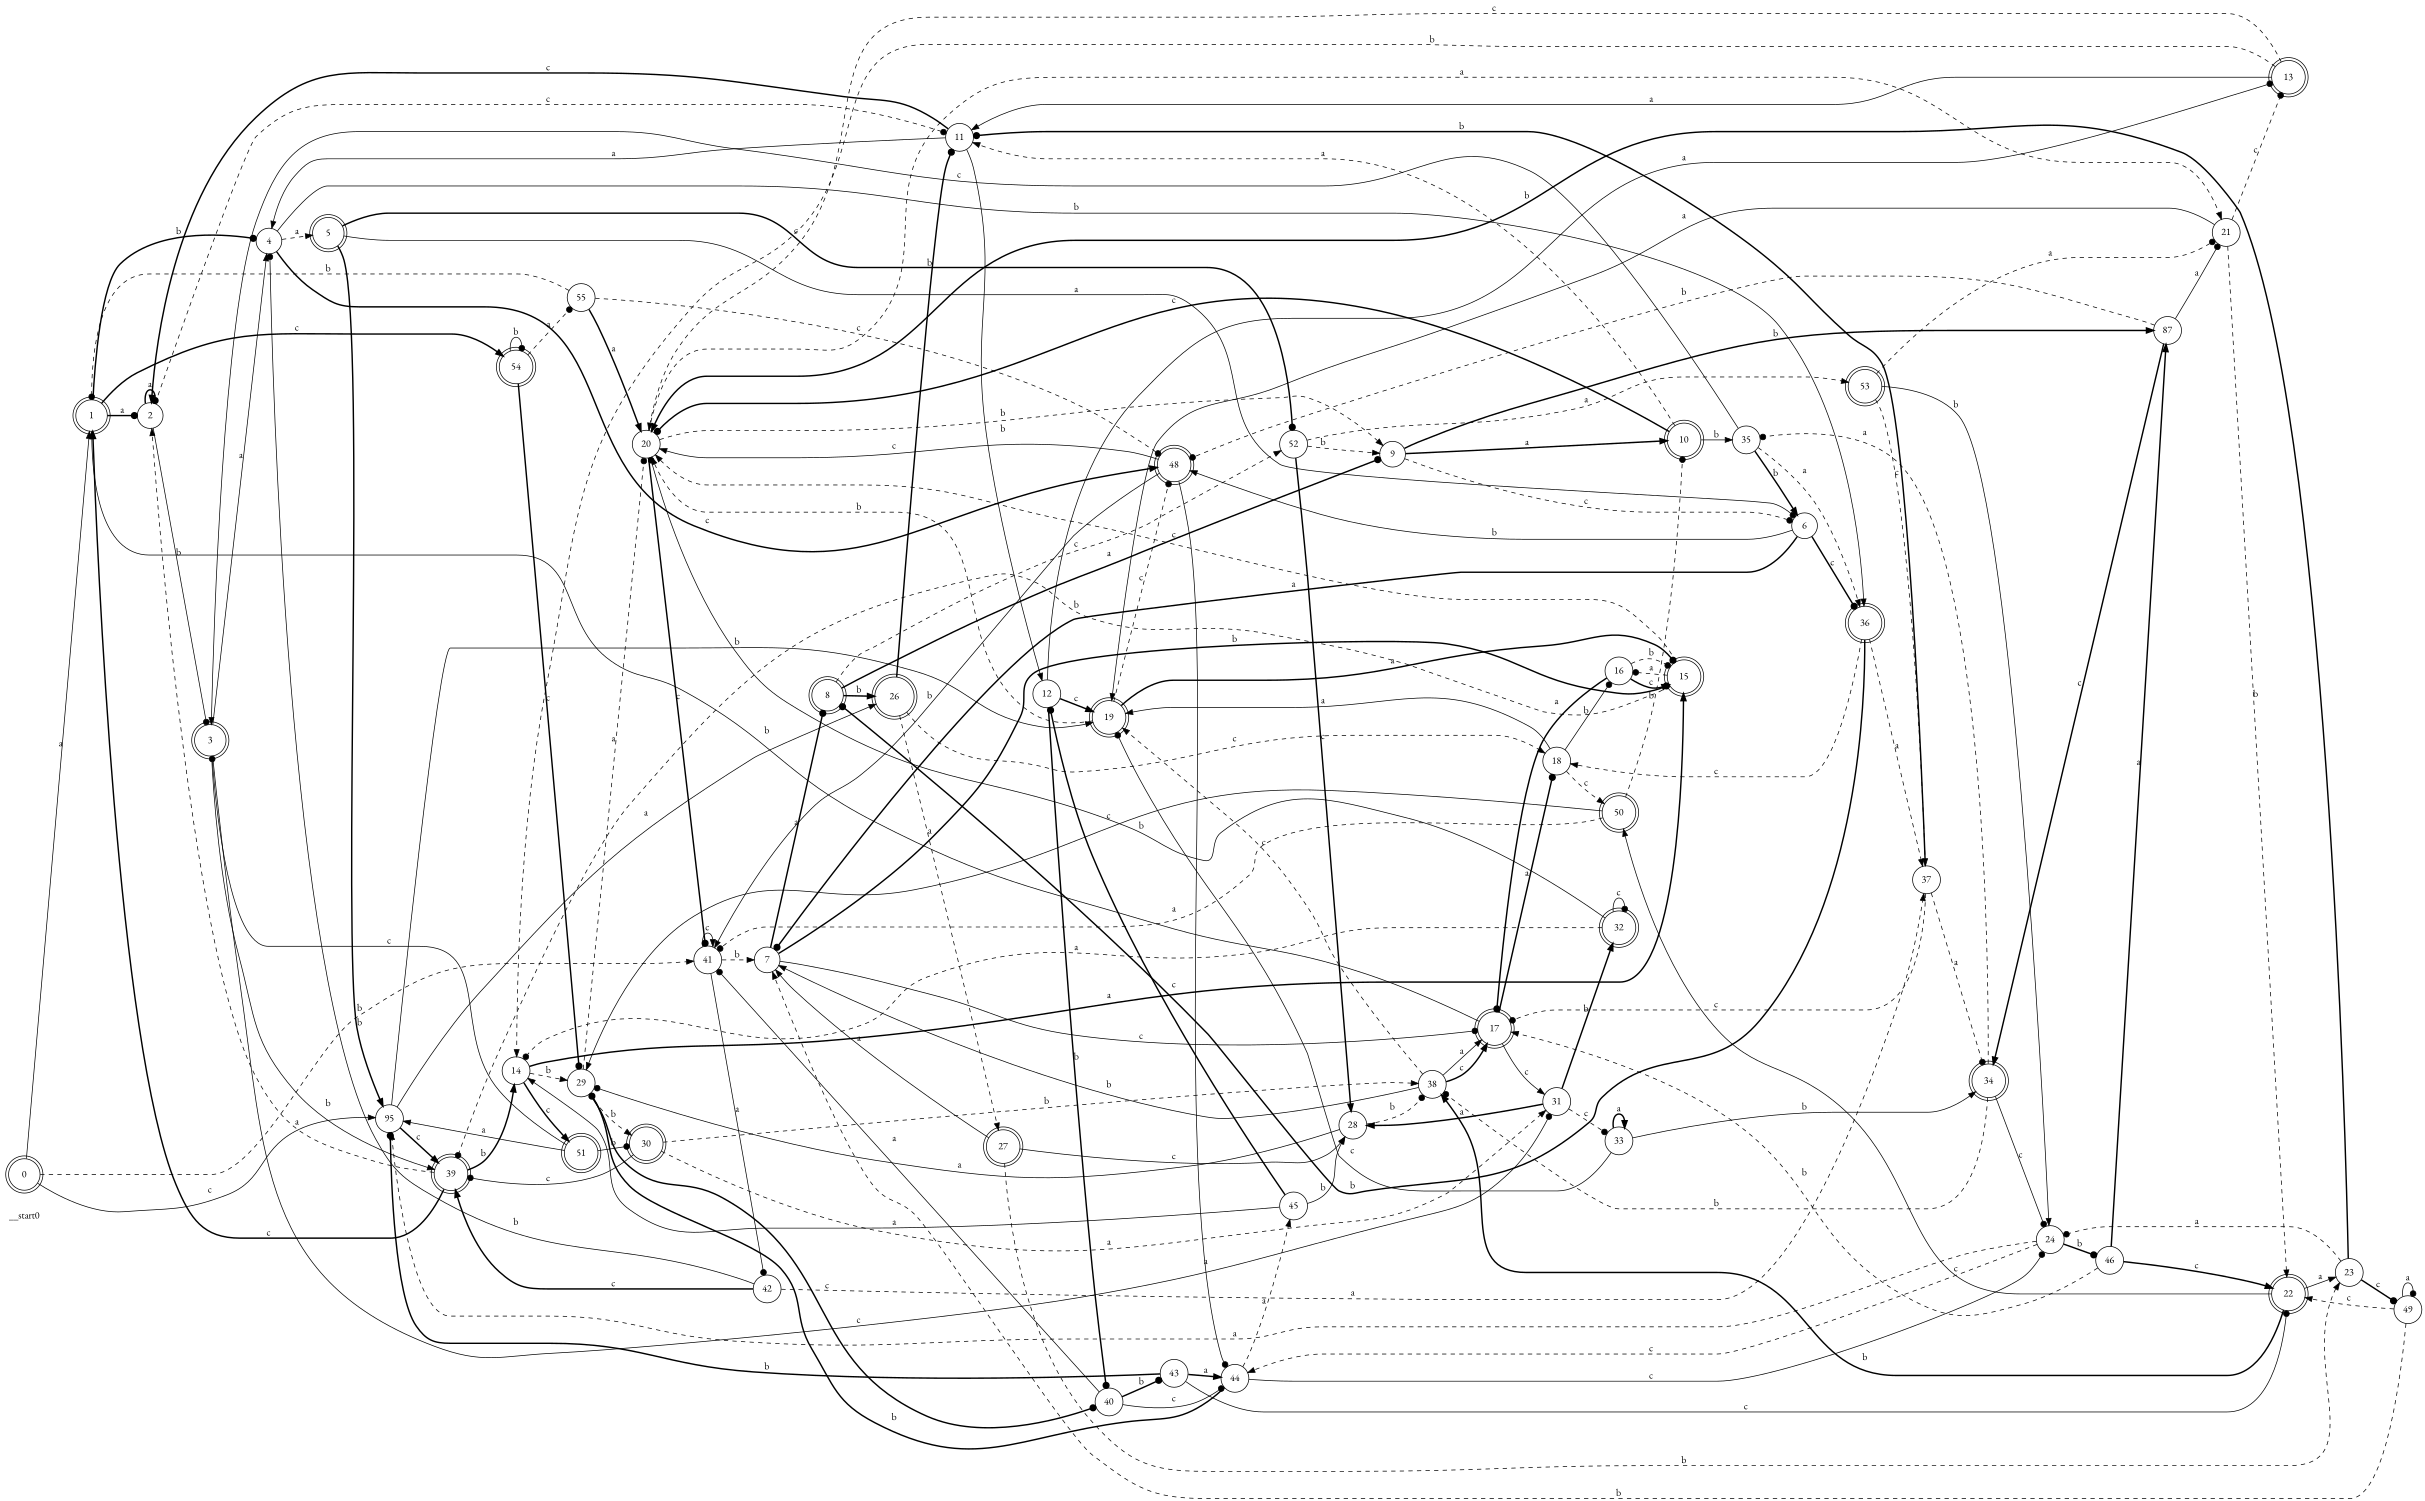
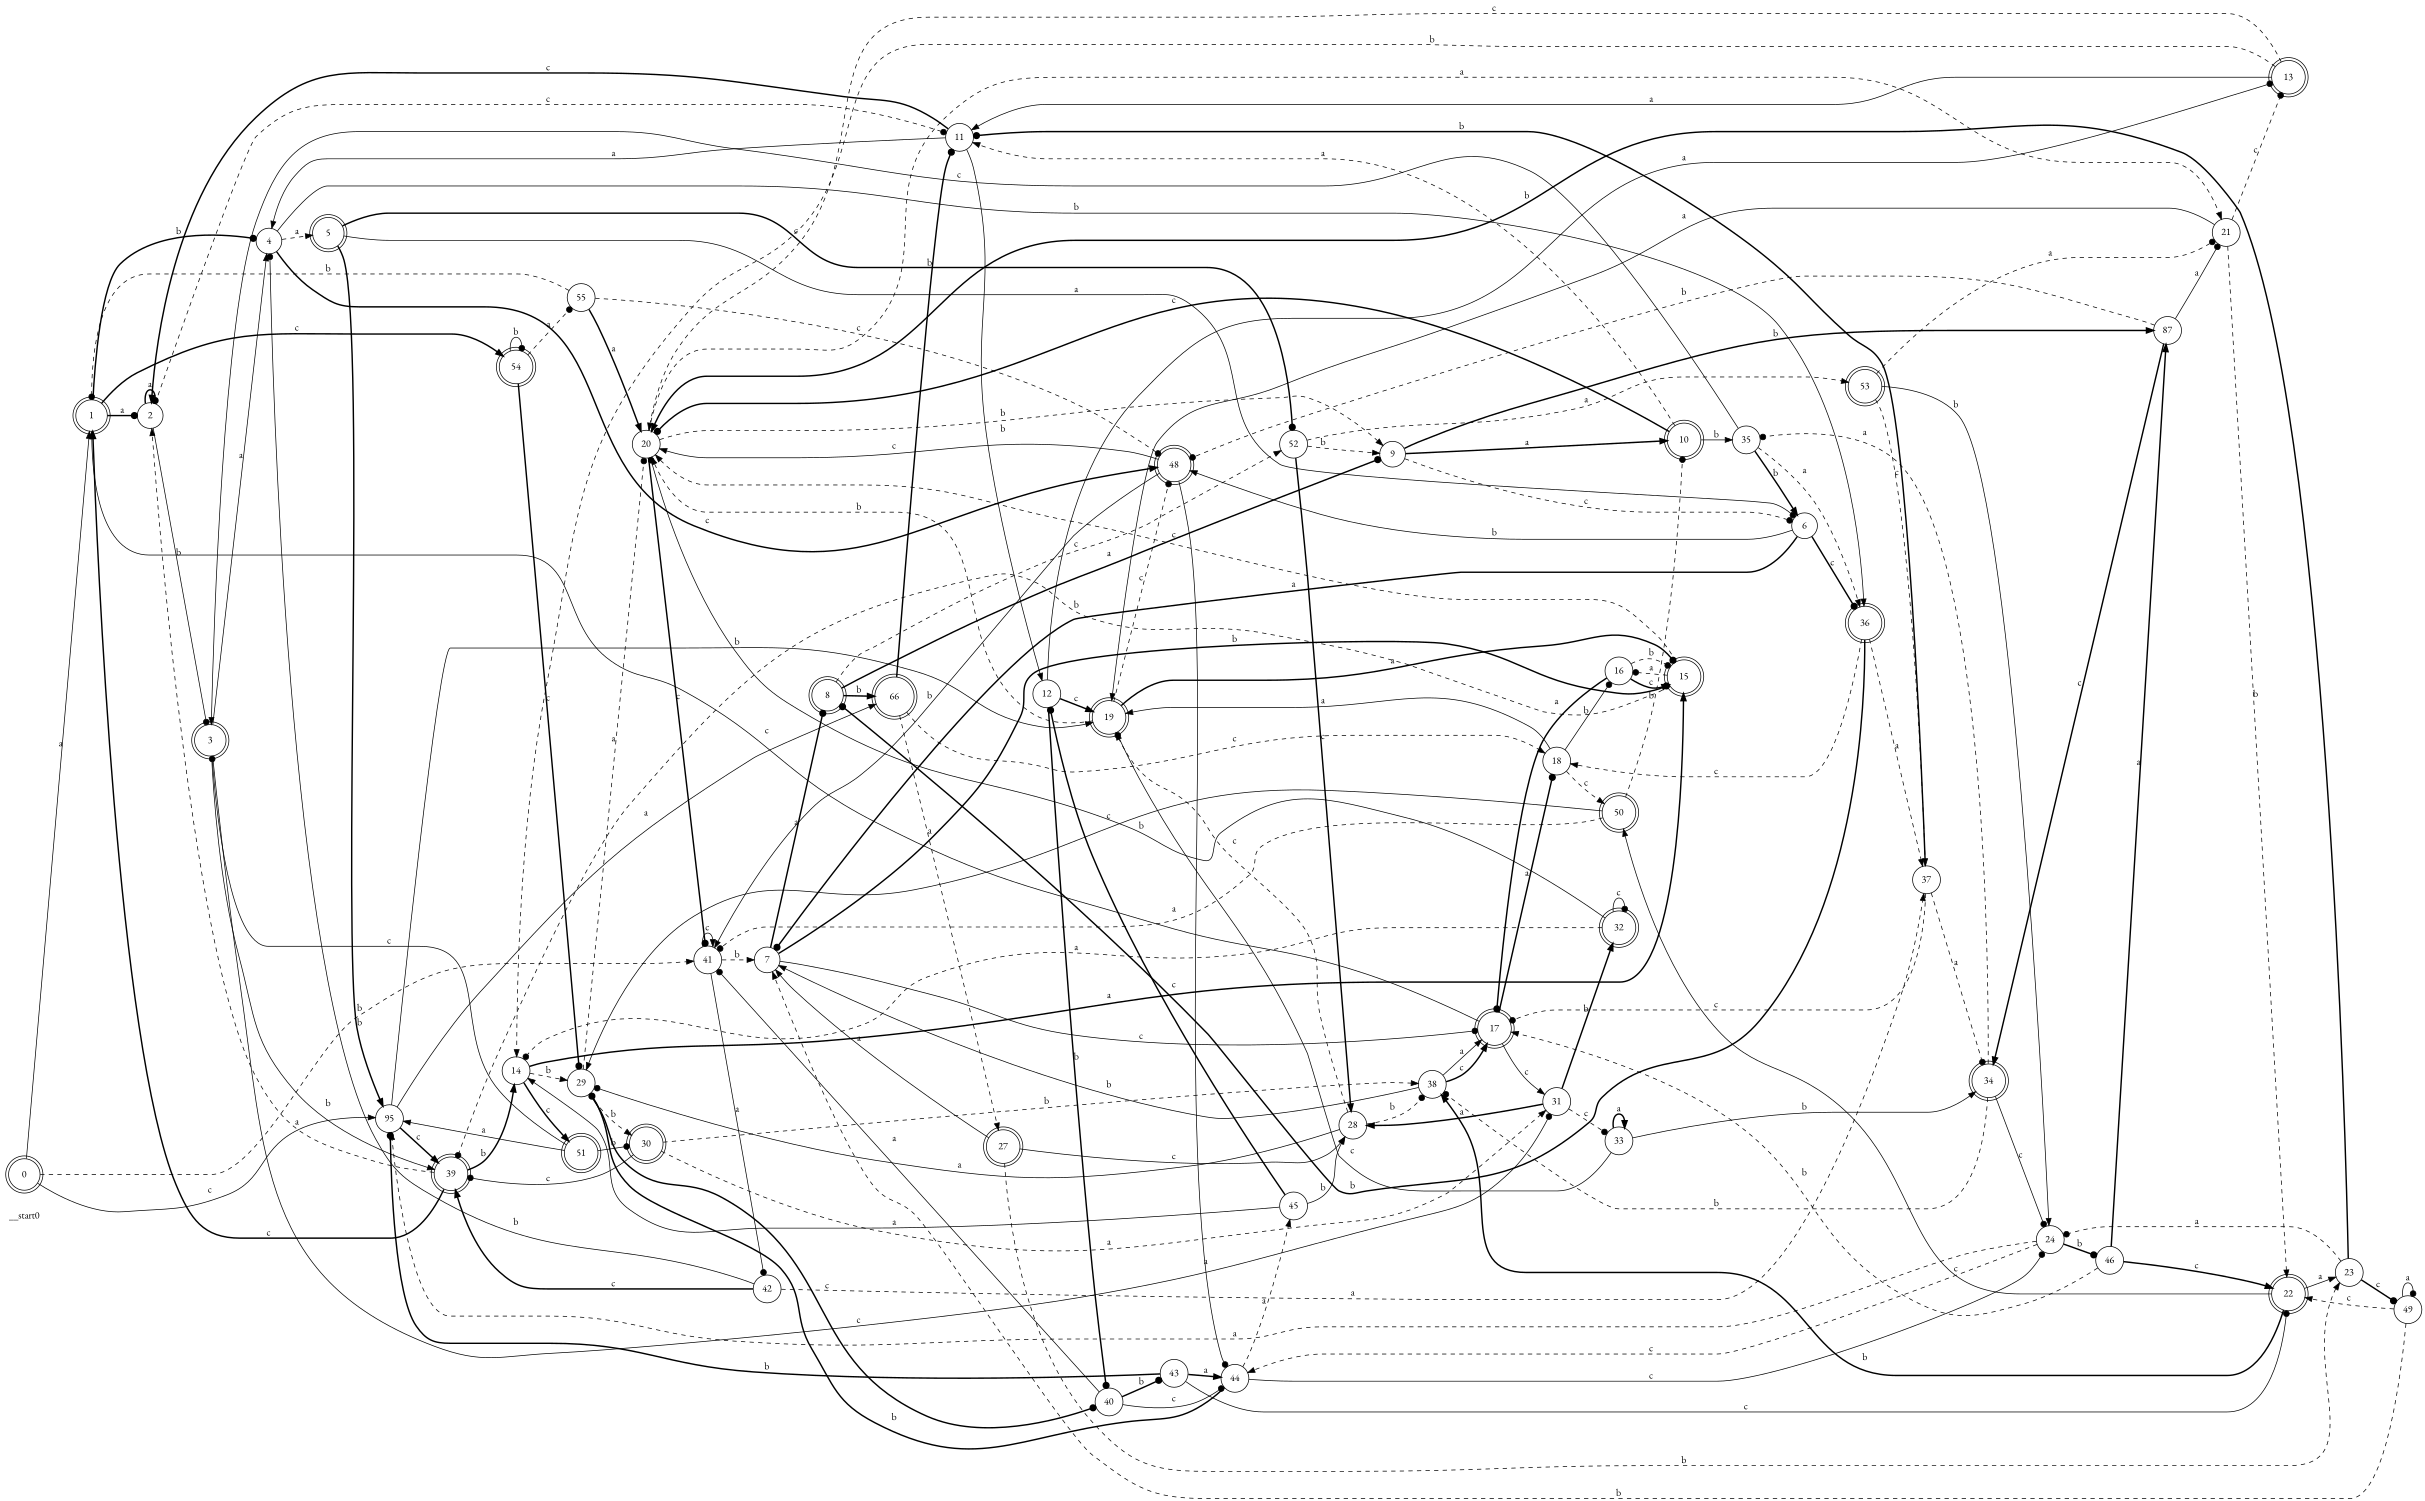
(894, 697) -> (894, 697)
(767, 731) -> (767, 731)
(1294, 887) -> (1278, 900)
